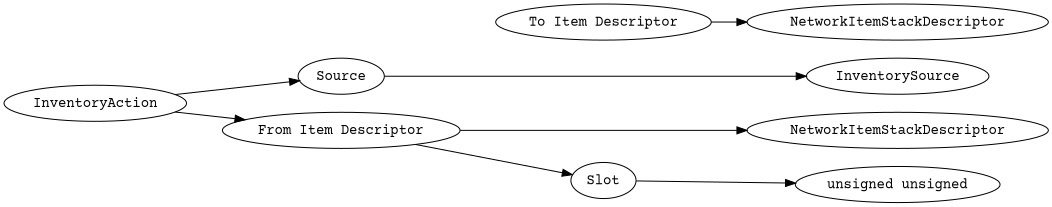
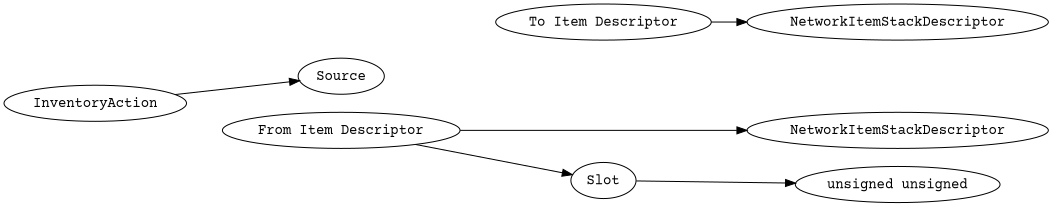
(898, 76) -> none
(205, 115) -> none
